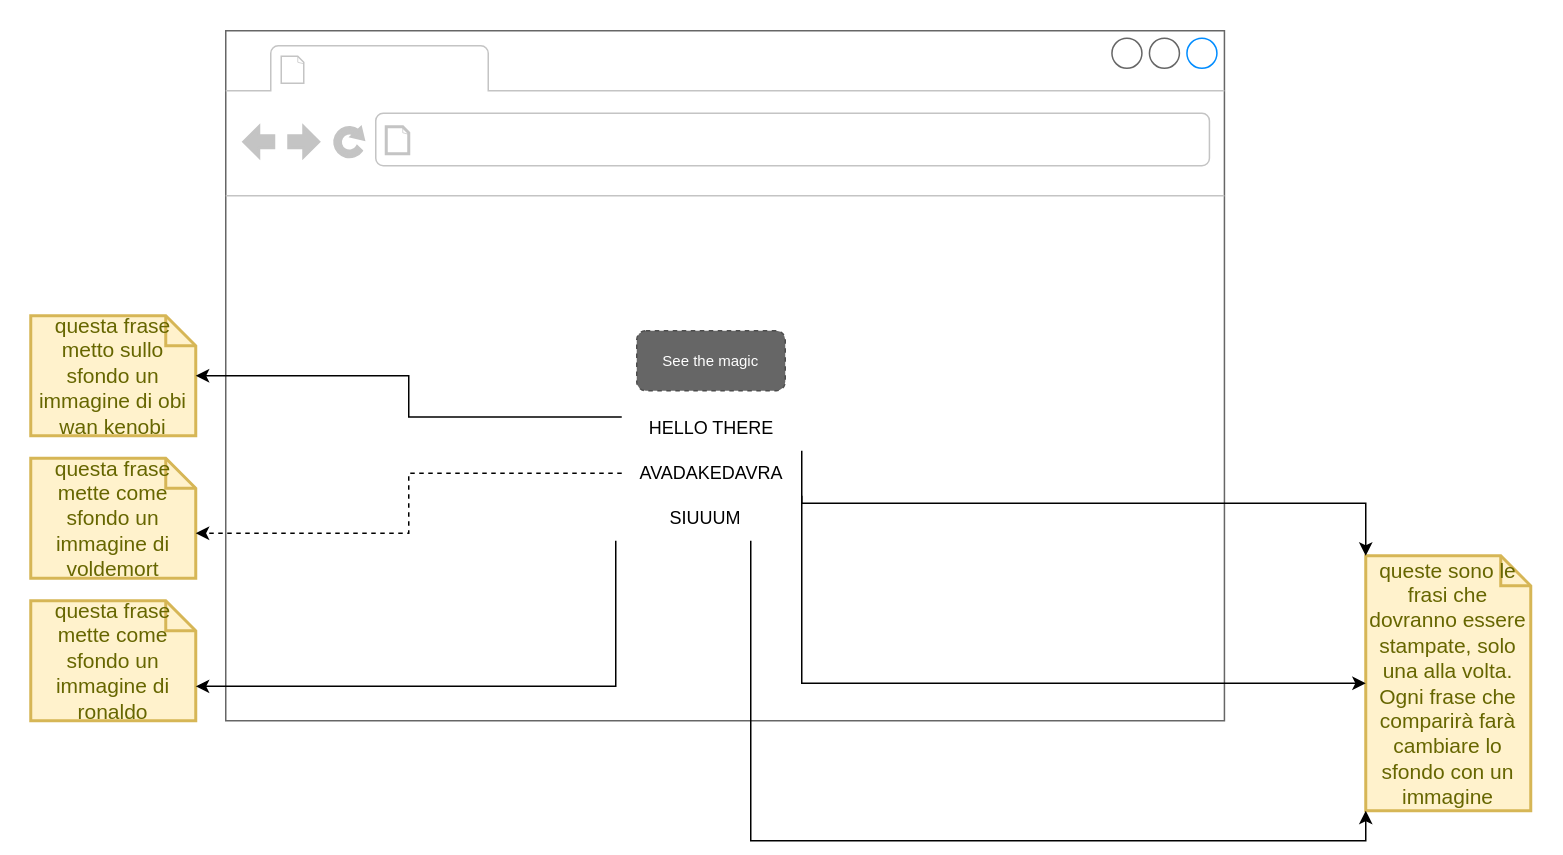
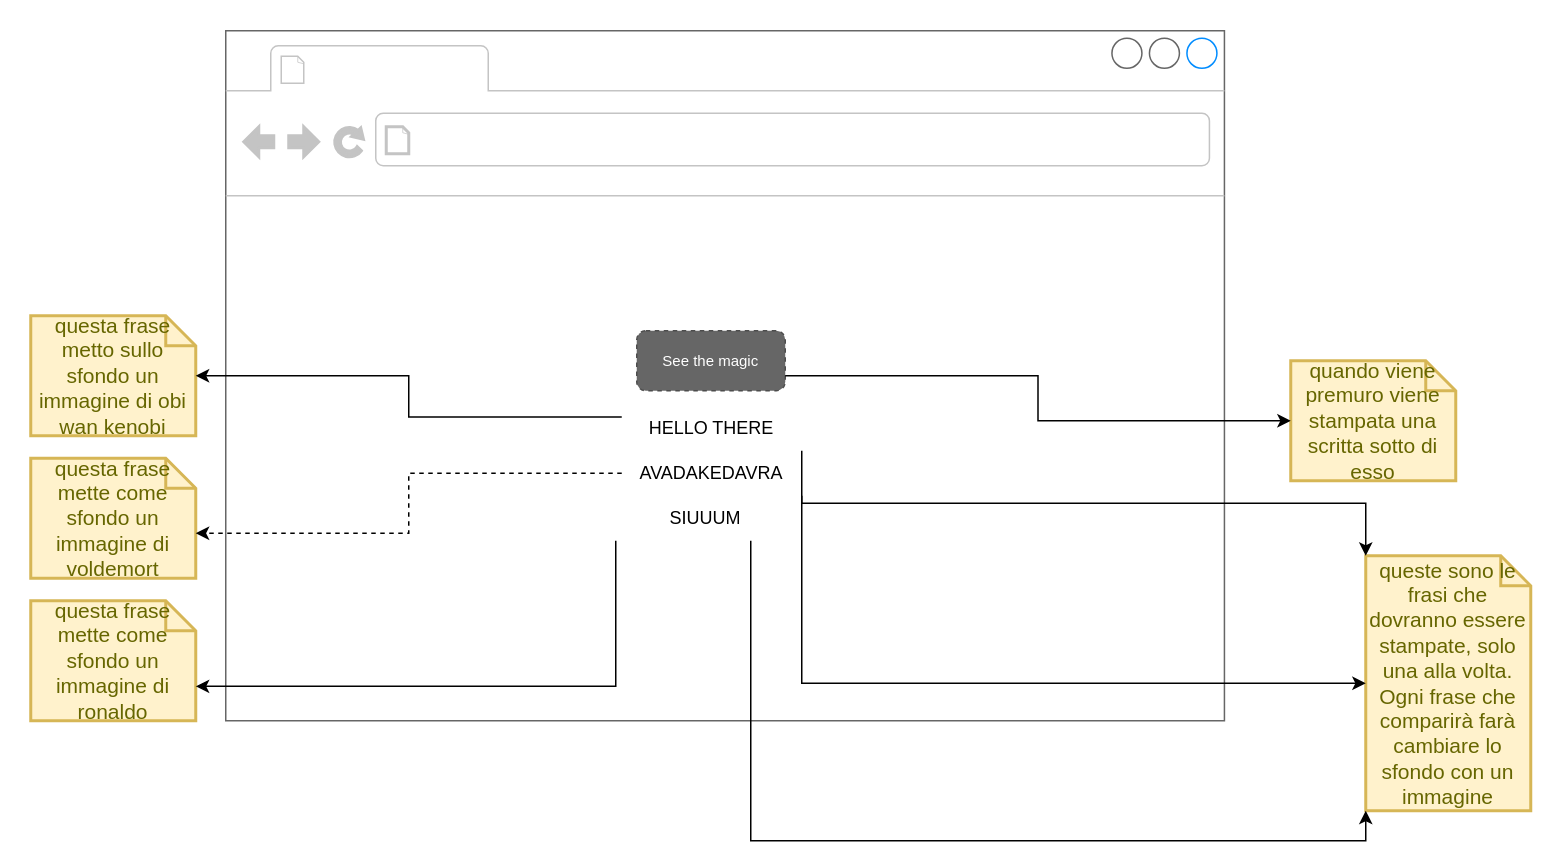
none -> (1038, 394)
none -> (1373, 421)
